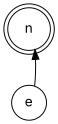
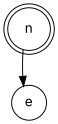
(36, 73) -> (23, 63)
